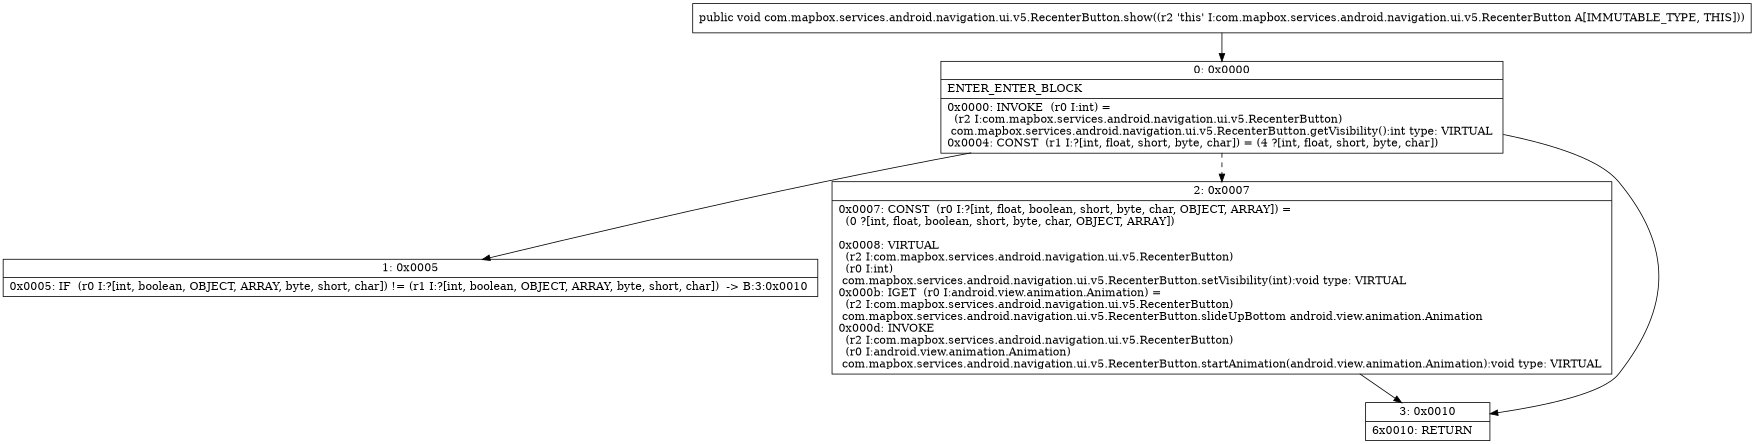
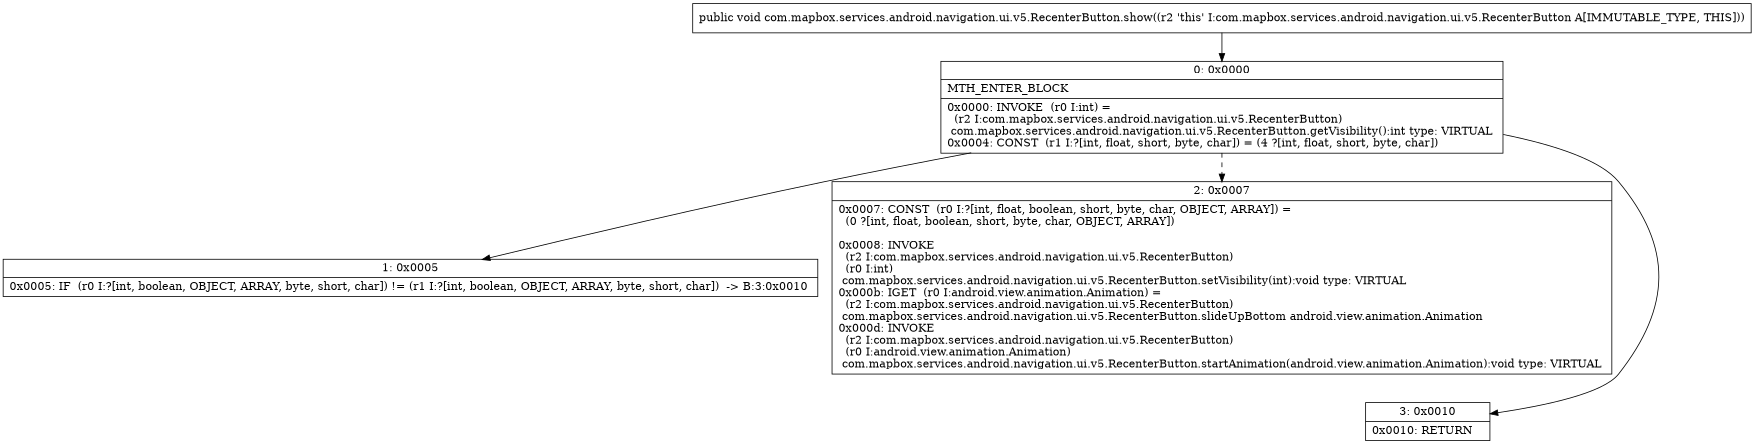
(1015, 89) -> (1008, 89)
(892, 245) -> (890, 245)
(1377, 386) -> none
(1428, 431) -> (1428, 431)
